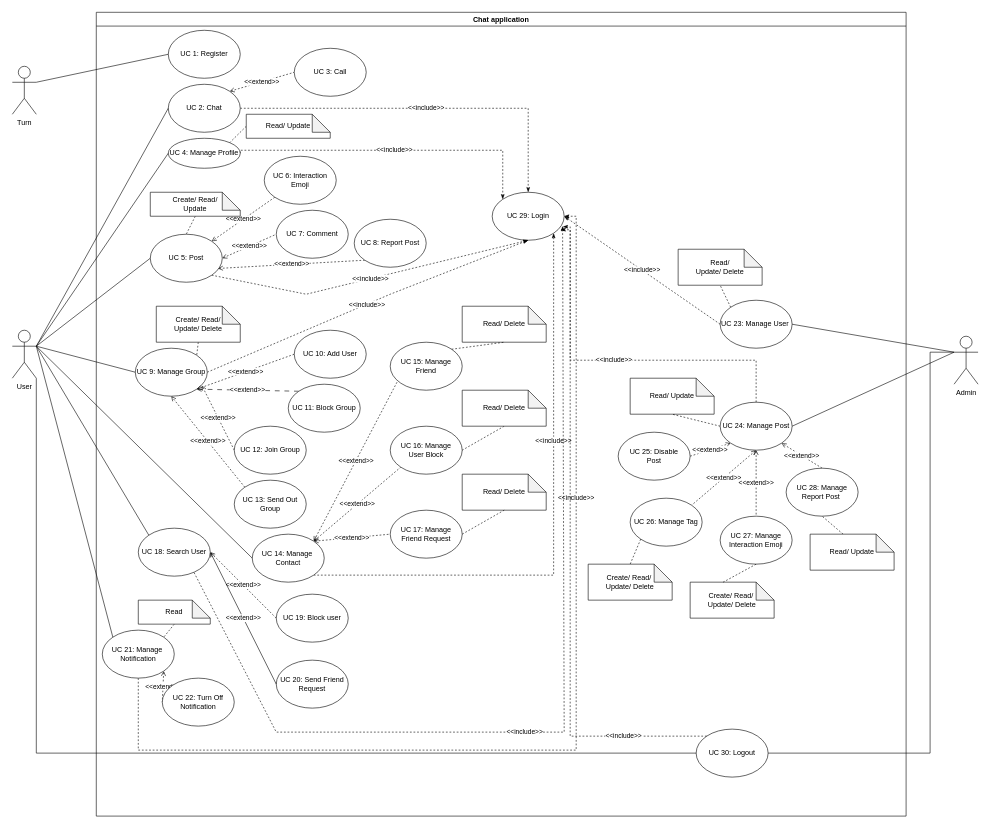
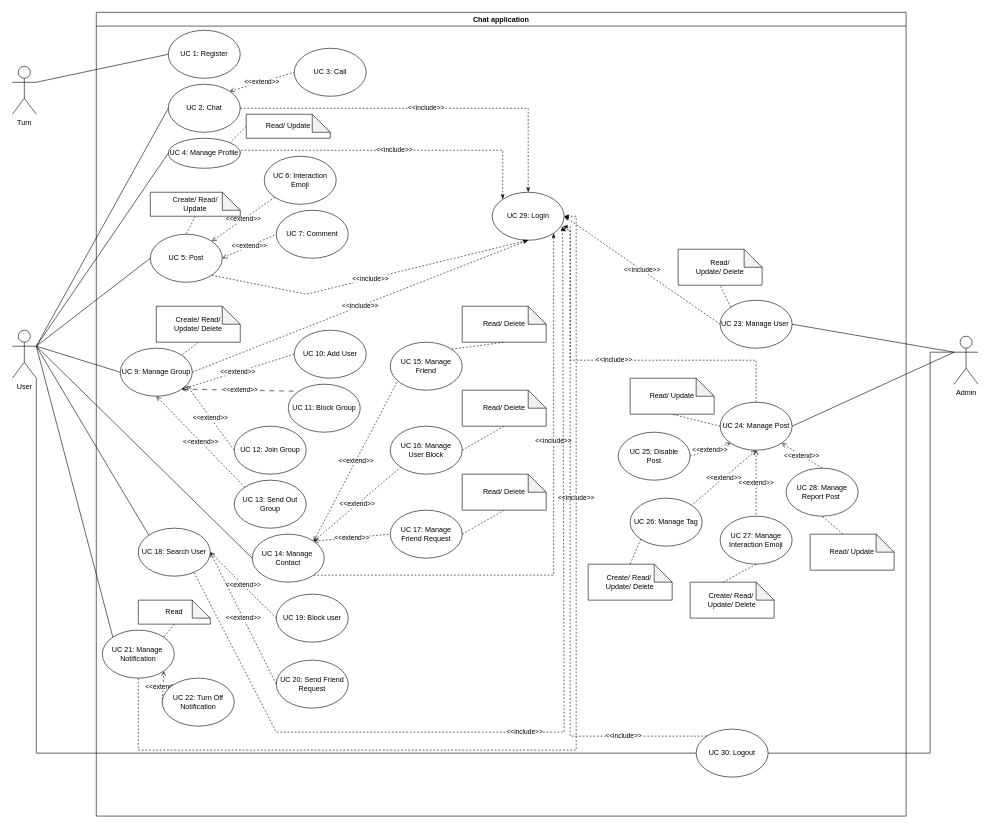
(390, 243) -> none
(265, 266) -> none
(171, 372) -> (156, 372)
(244, 621) -> (244, 621)
